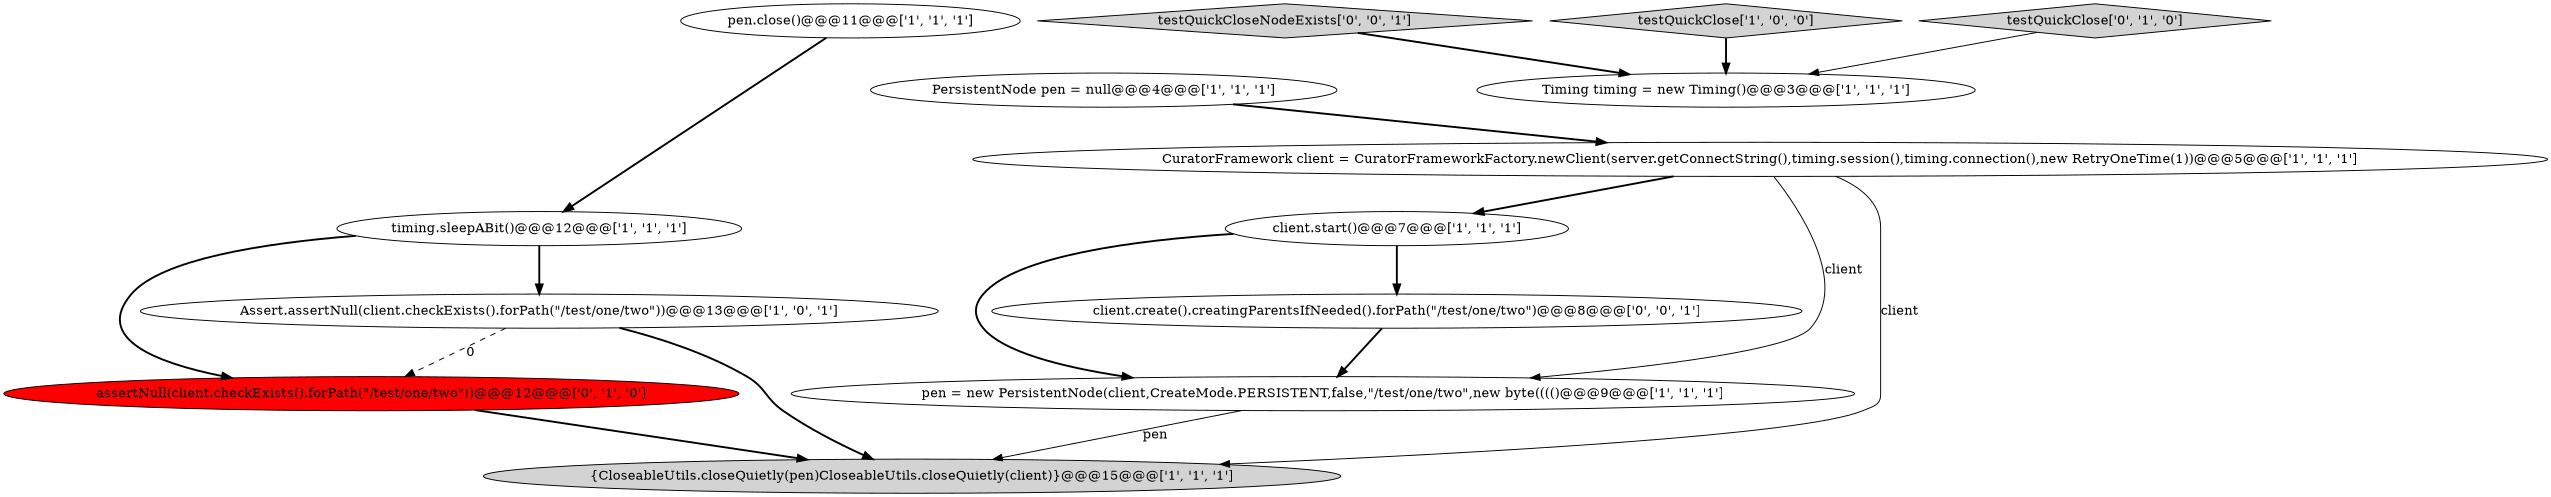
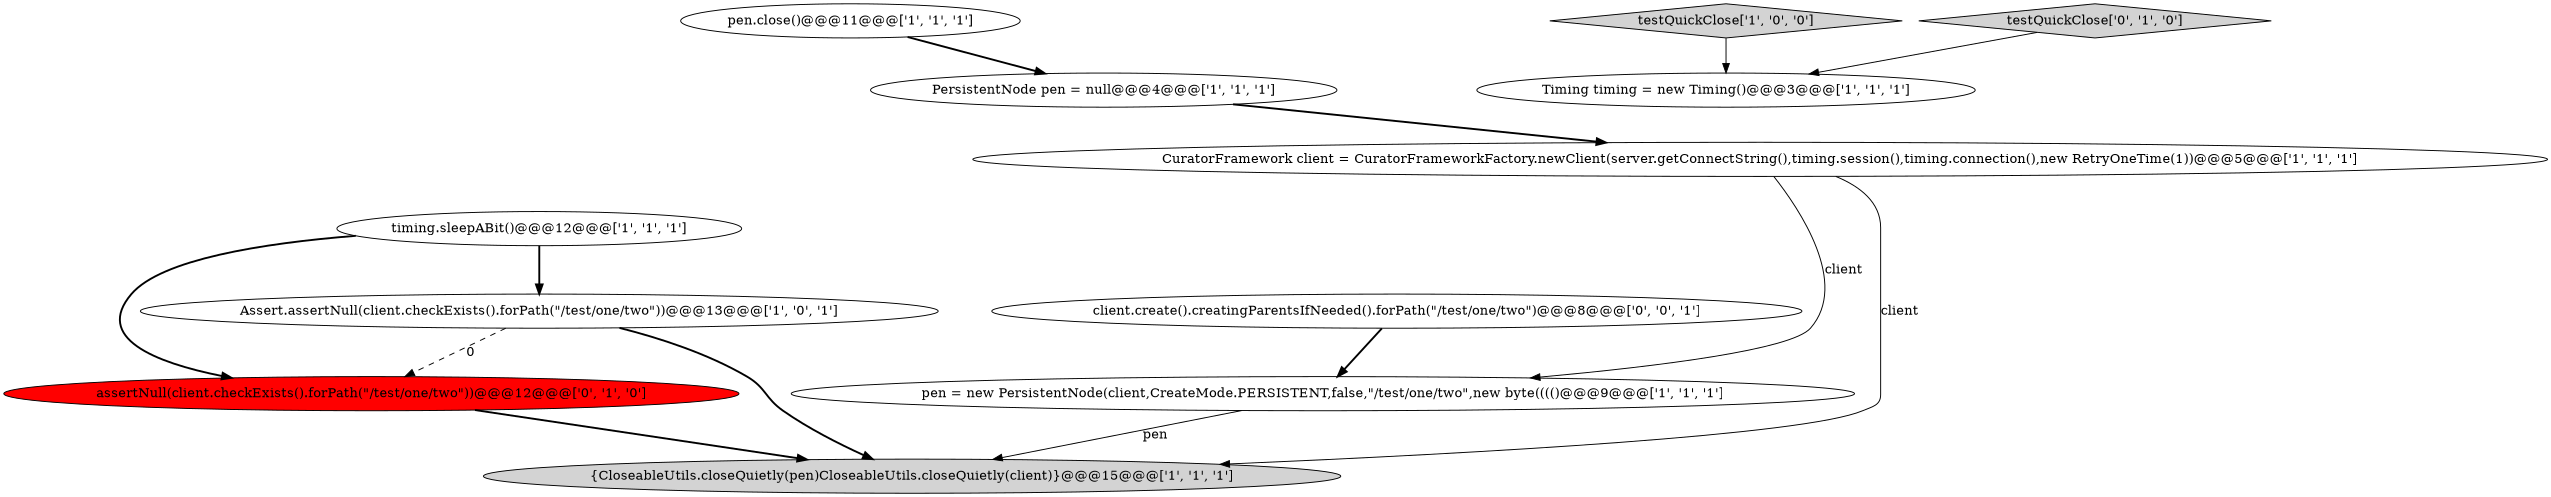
(1285, 21) -> none
(1726, 51) -> (1726, 51)
(699, 122) -> (972, 54)
(1397, 229) -> none
